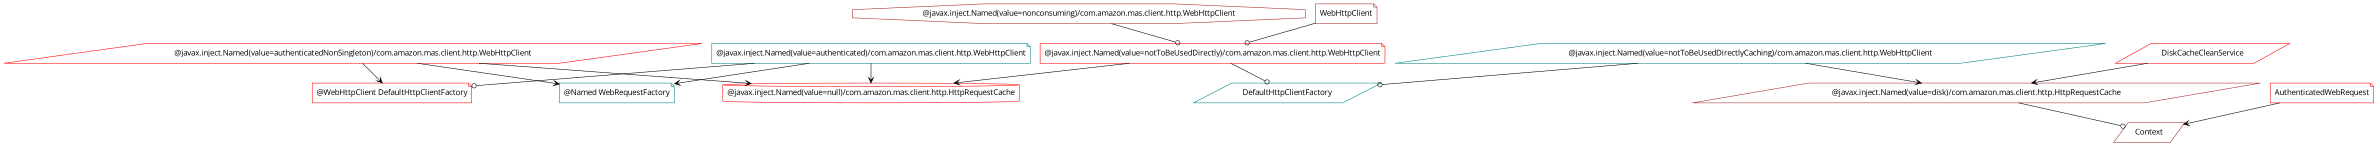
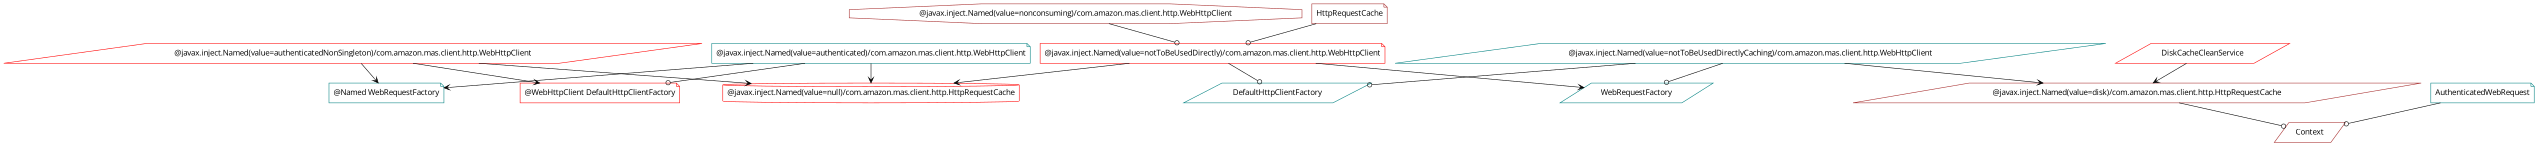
(1346, 14) -> (1350, 14)
none -> (1637, 93)
(2322, 93) -> (2483, 93)
(2234, 113) -> (2394, 113)
